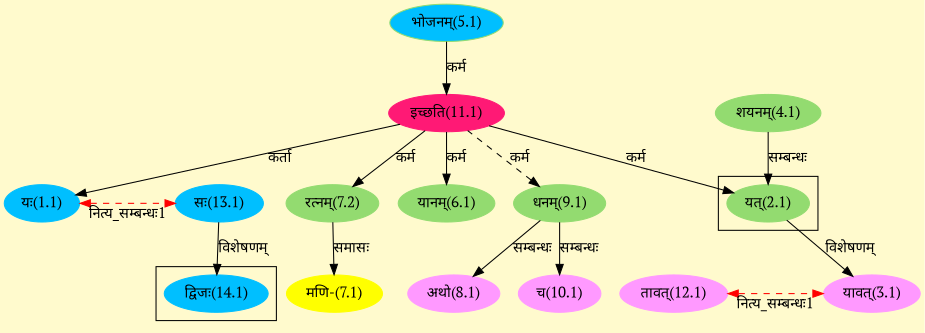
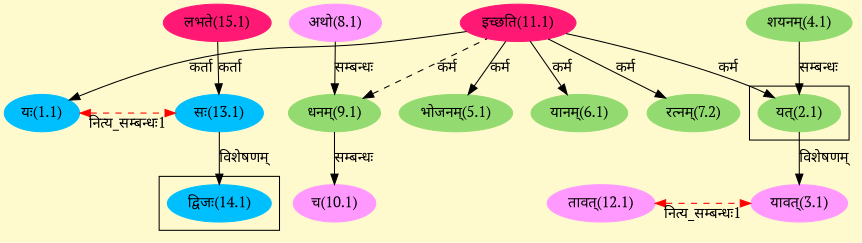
none -> (217, 23)
(447, 23) -> (456, 113)
(447, 63) -> (490, 64)
(511, 245) -> (335, 63)
(334, 294) -> none
